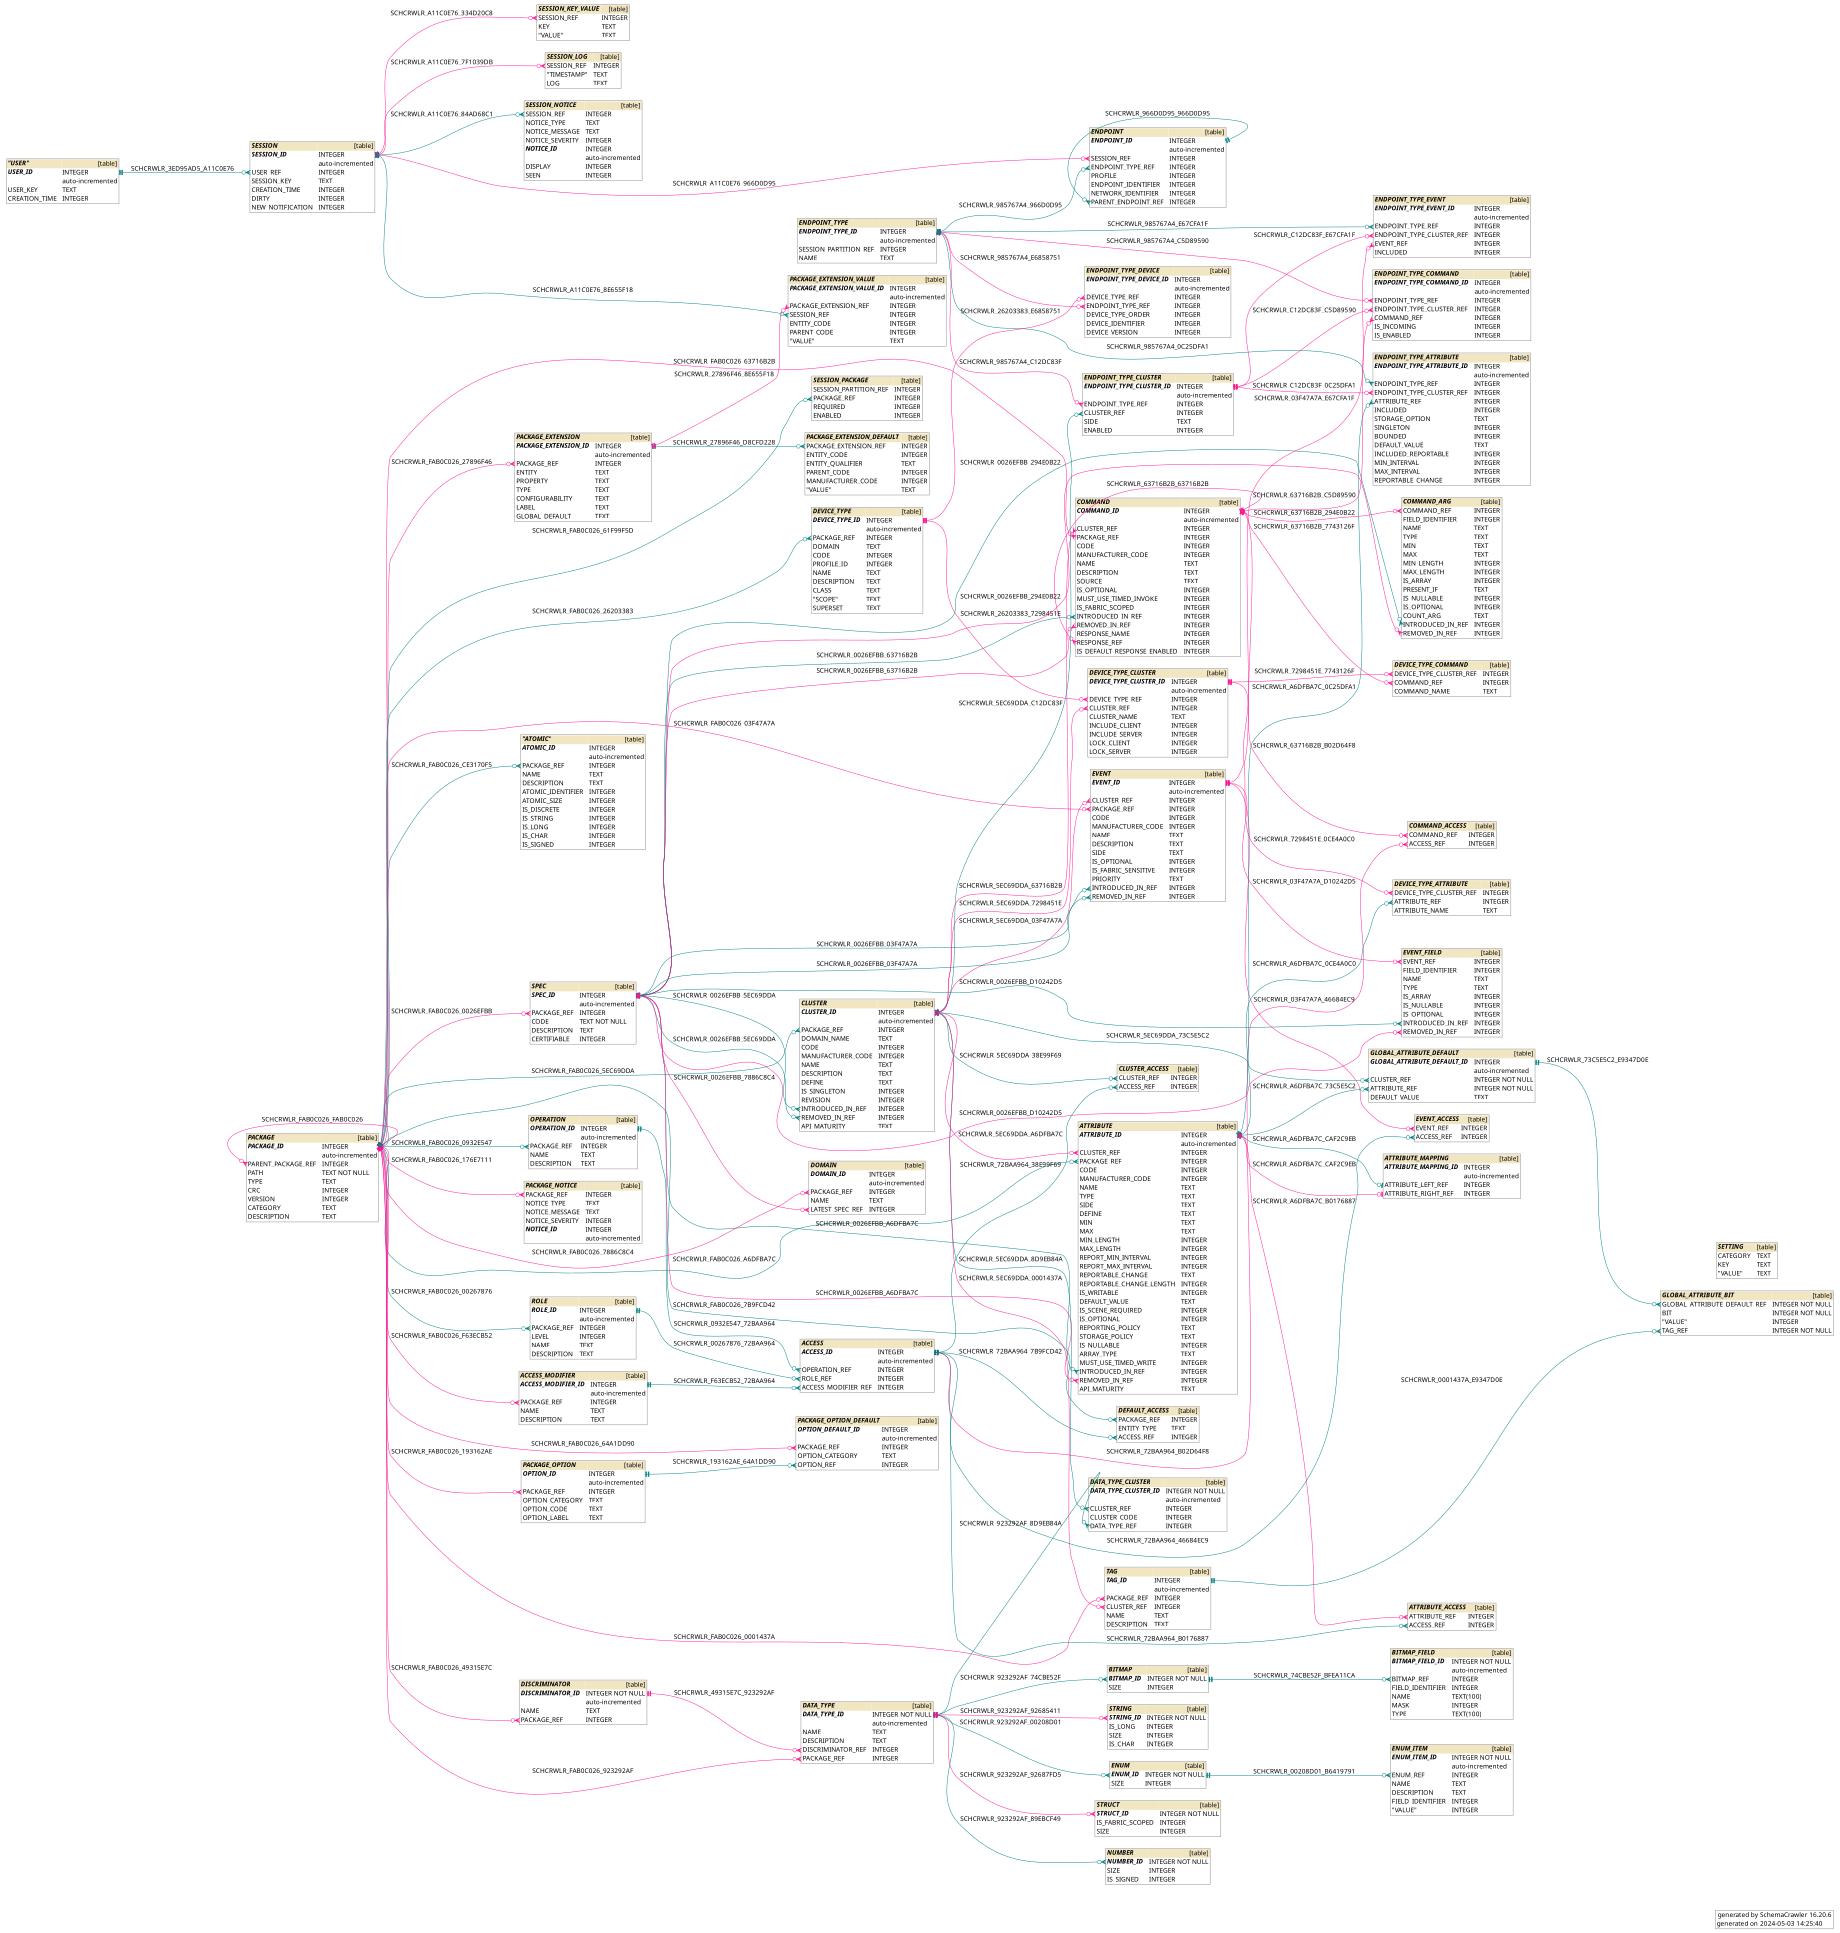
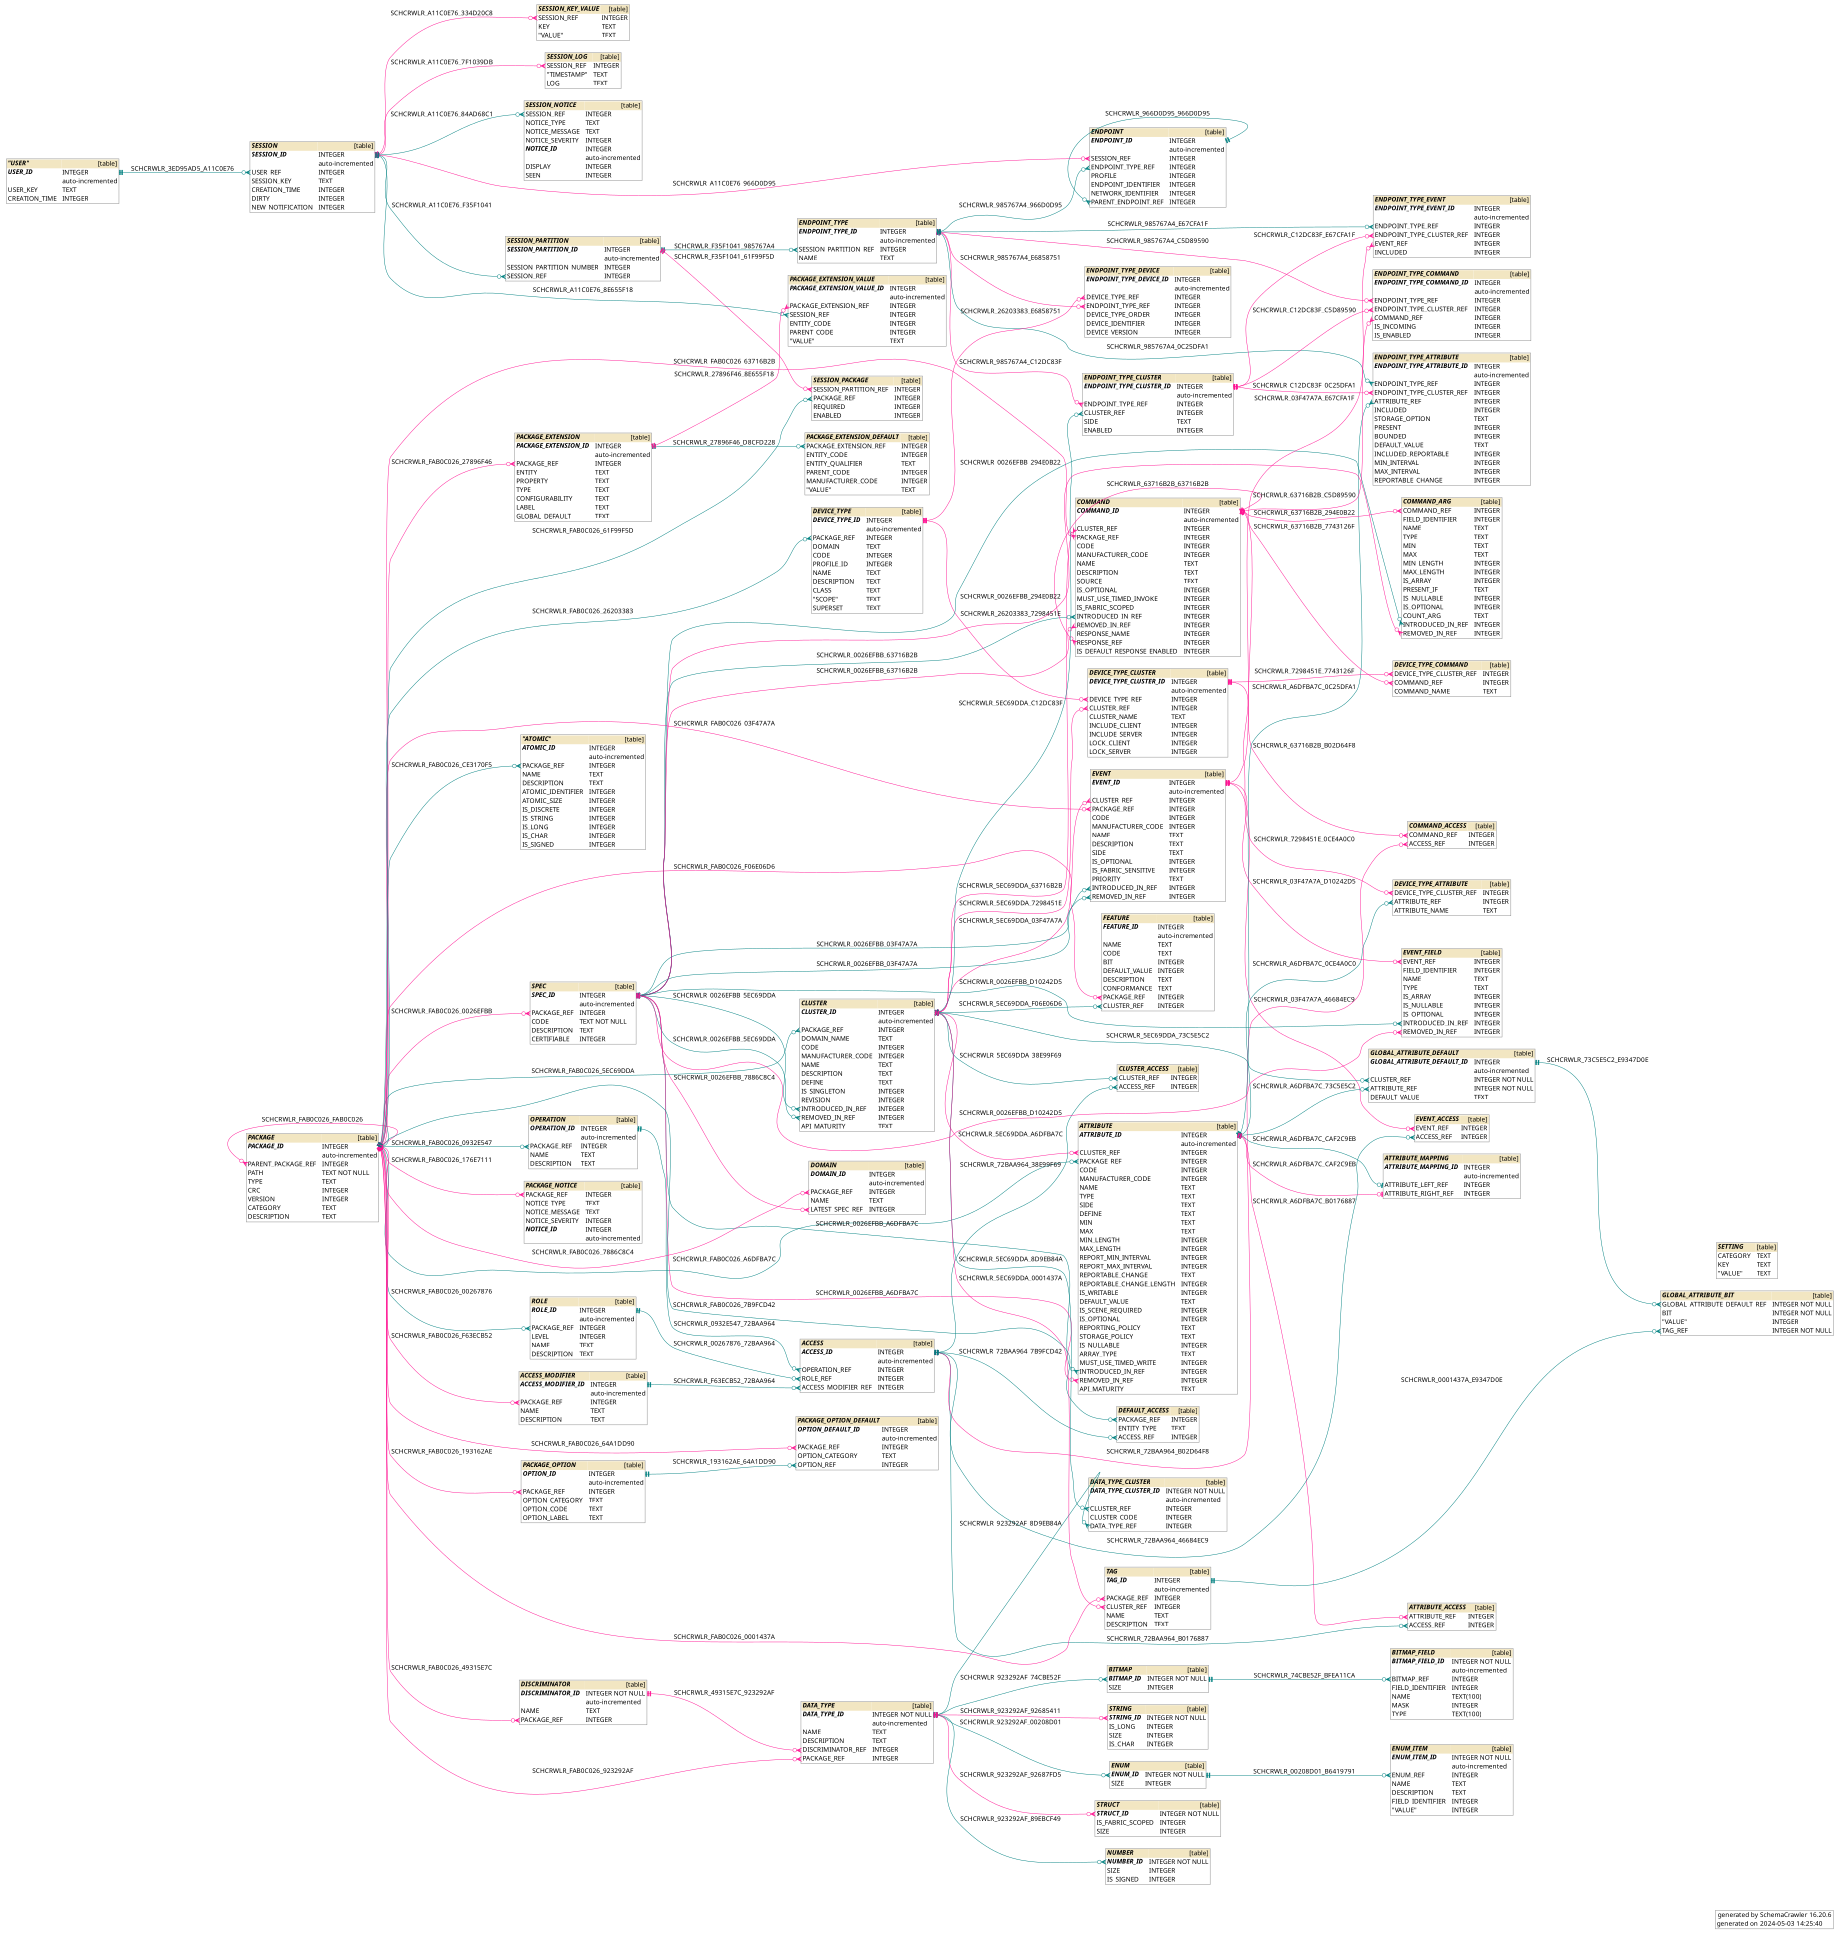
none -> (583, 259)
(1392, 428) -> (1388, 428)
none -> (1158, 962)
